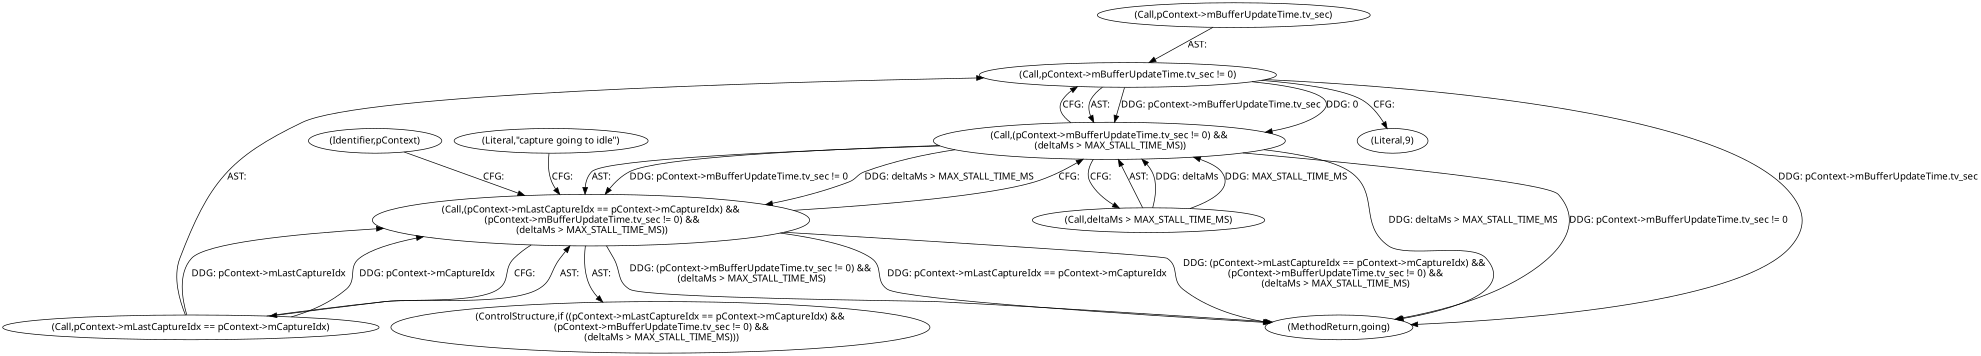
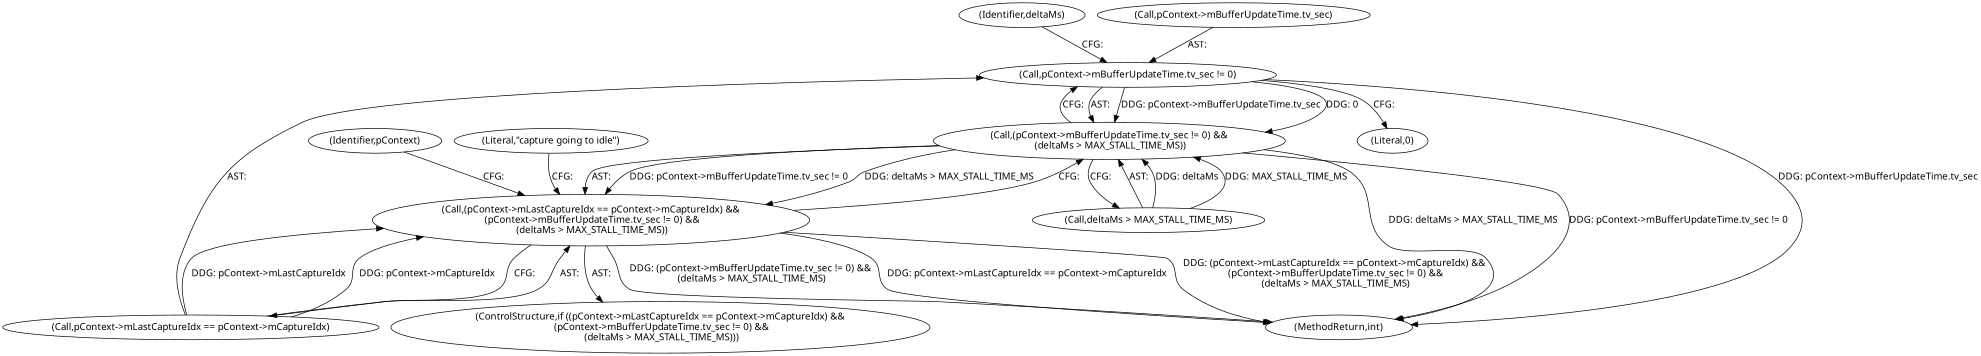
none -> (1022, 15)
(1393, 141) -> (1393, 141)
(1339, 327) -> (1339, 327)
